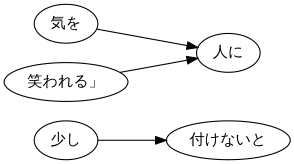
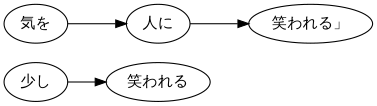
(154, 66) -> (214, 24)
(228, 140) -> (158, 82)
